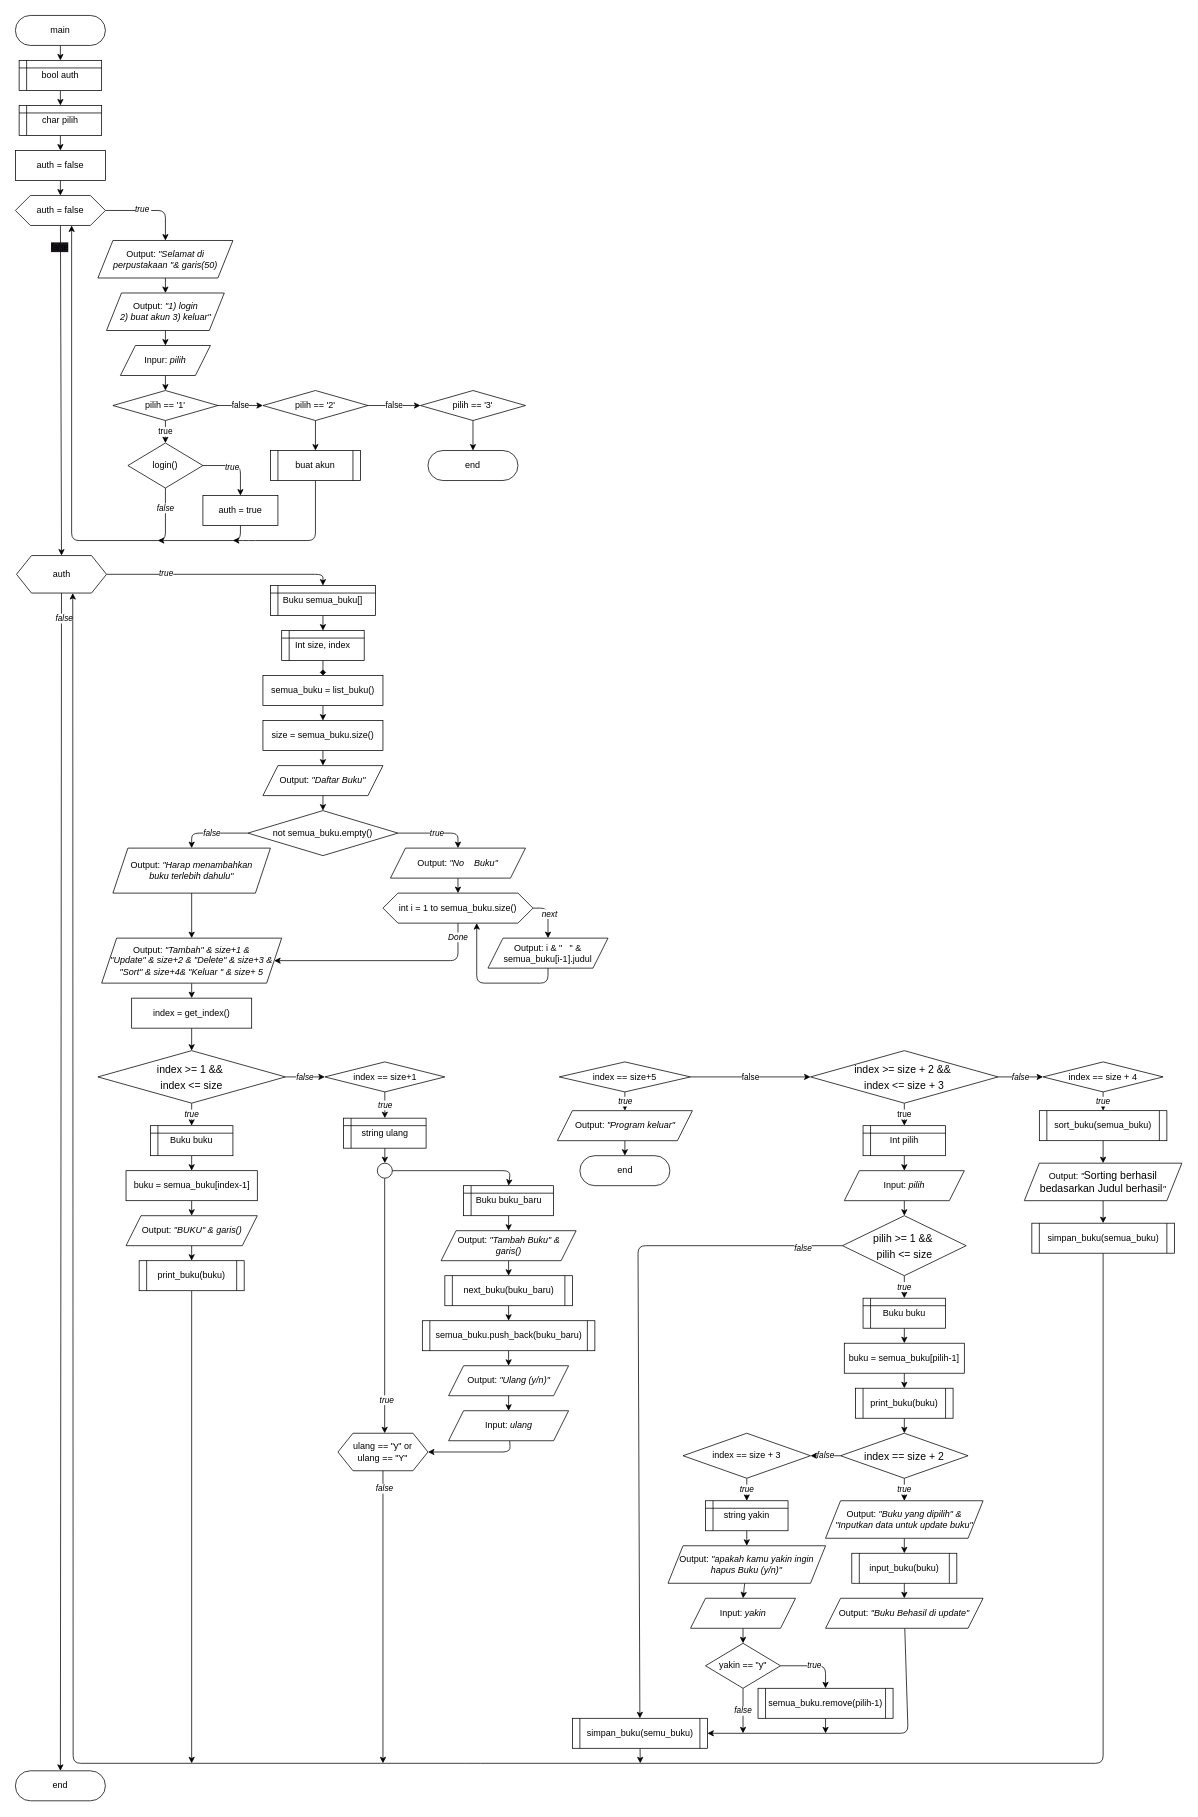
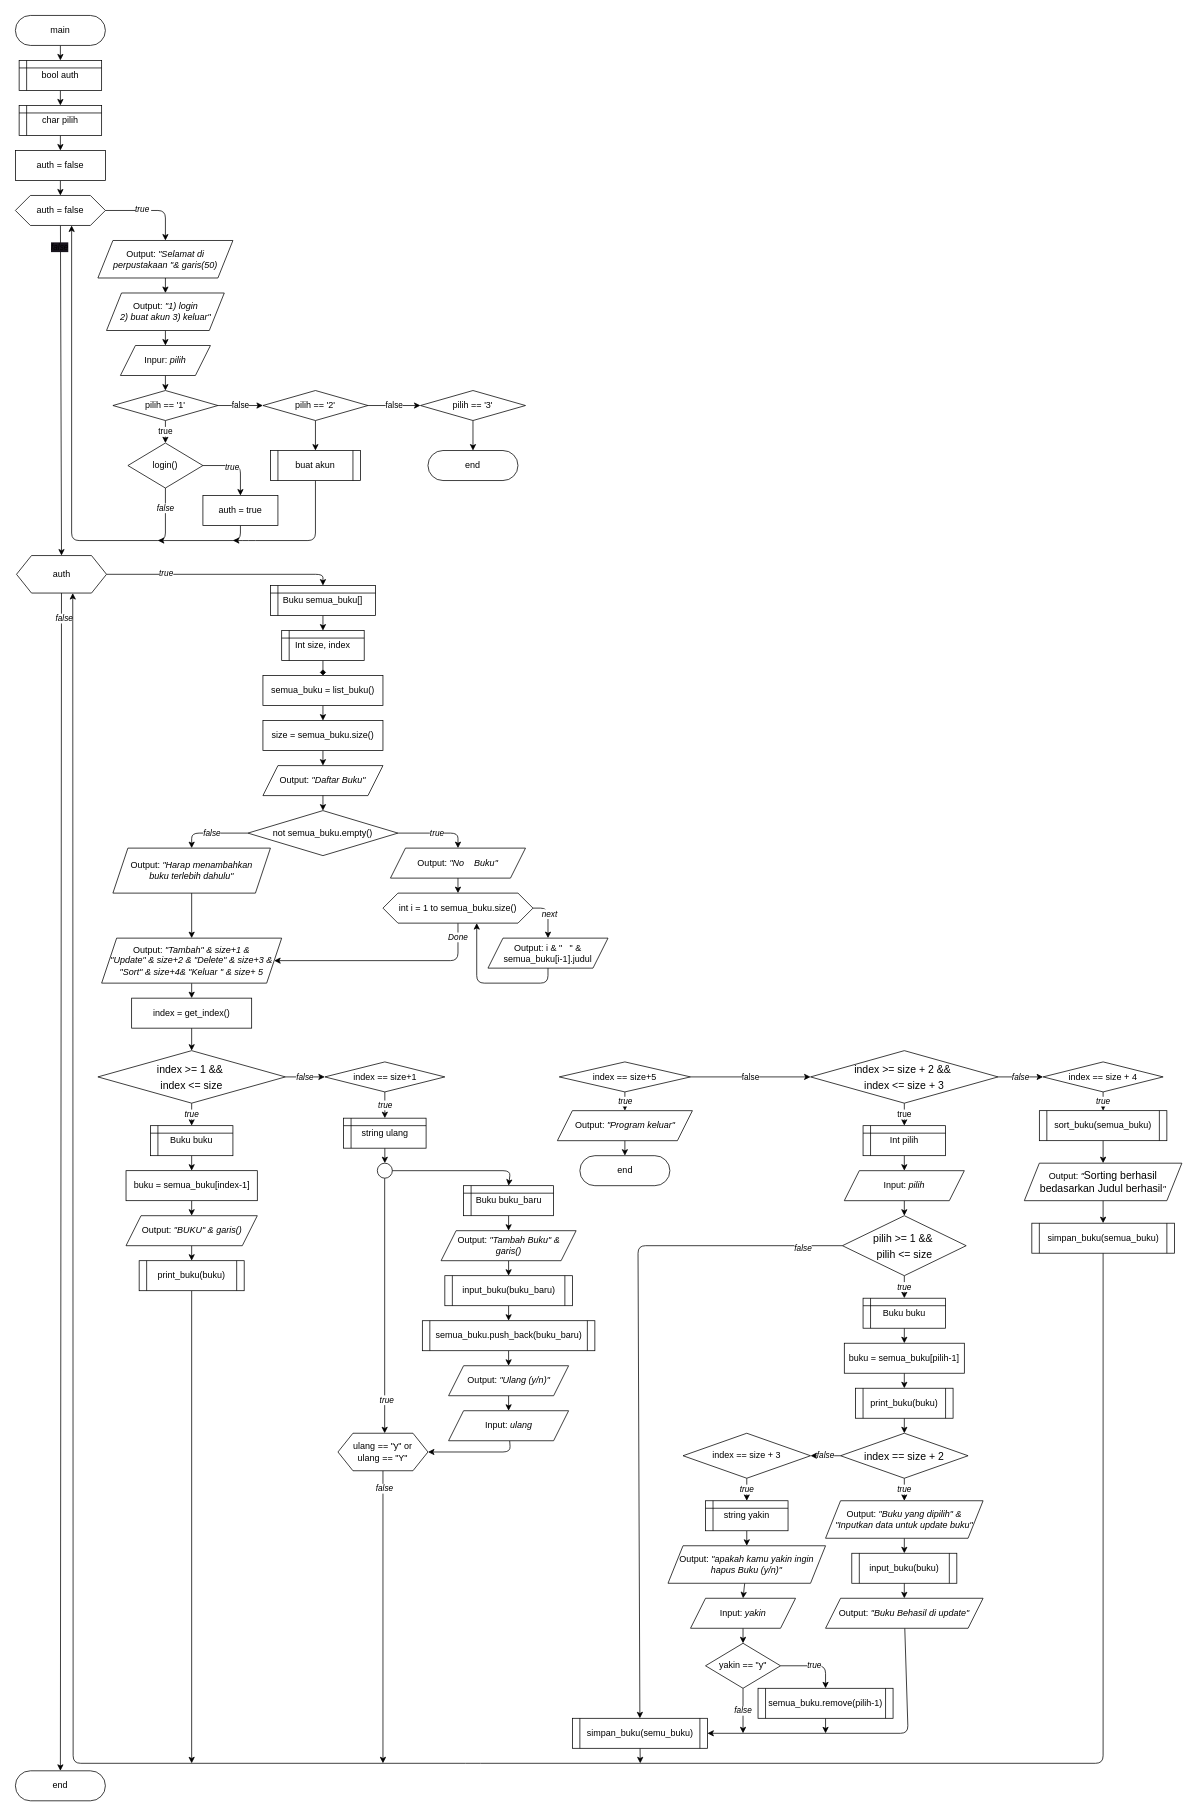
(509, 1290) -> (509, 1290)
